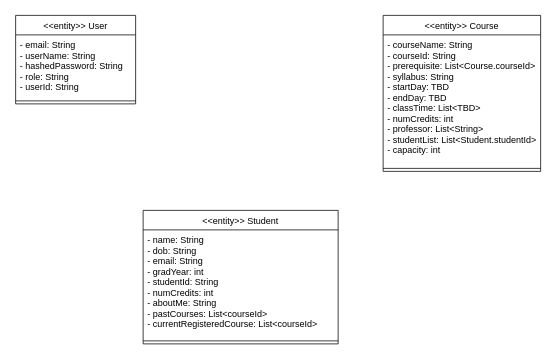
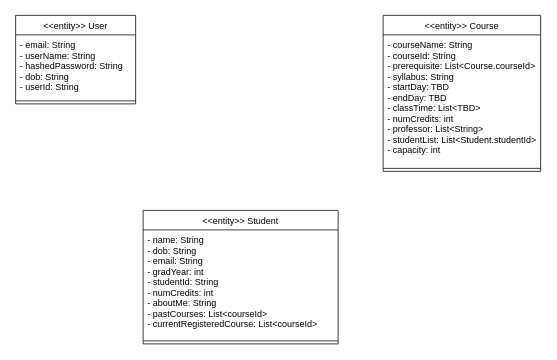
(50, 45) -> (50, 45)
